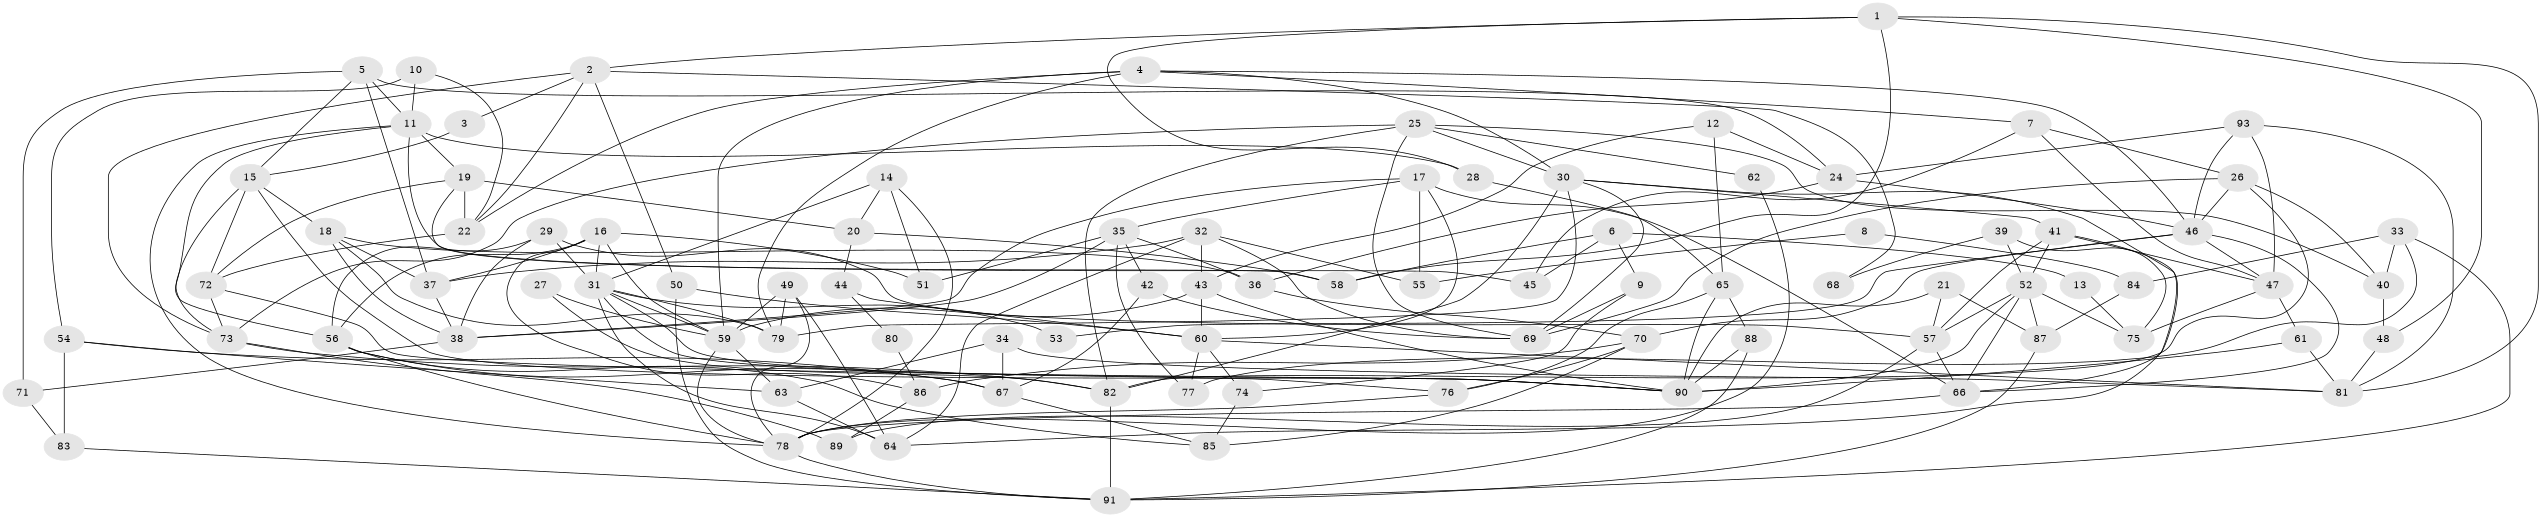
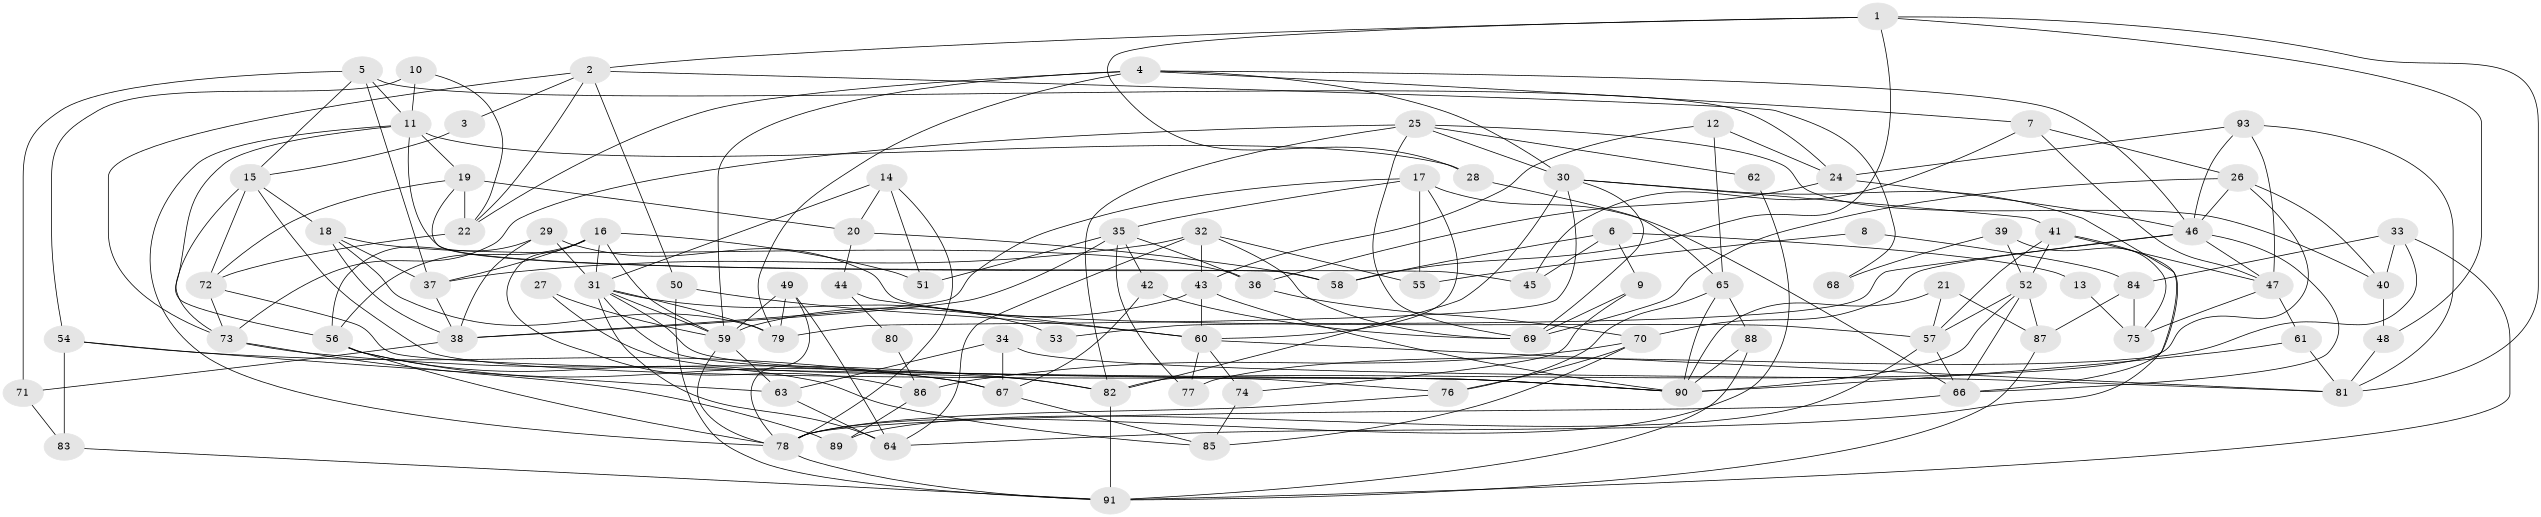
(2078, 311) -> (2134, 312)
